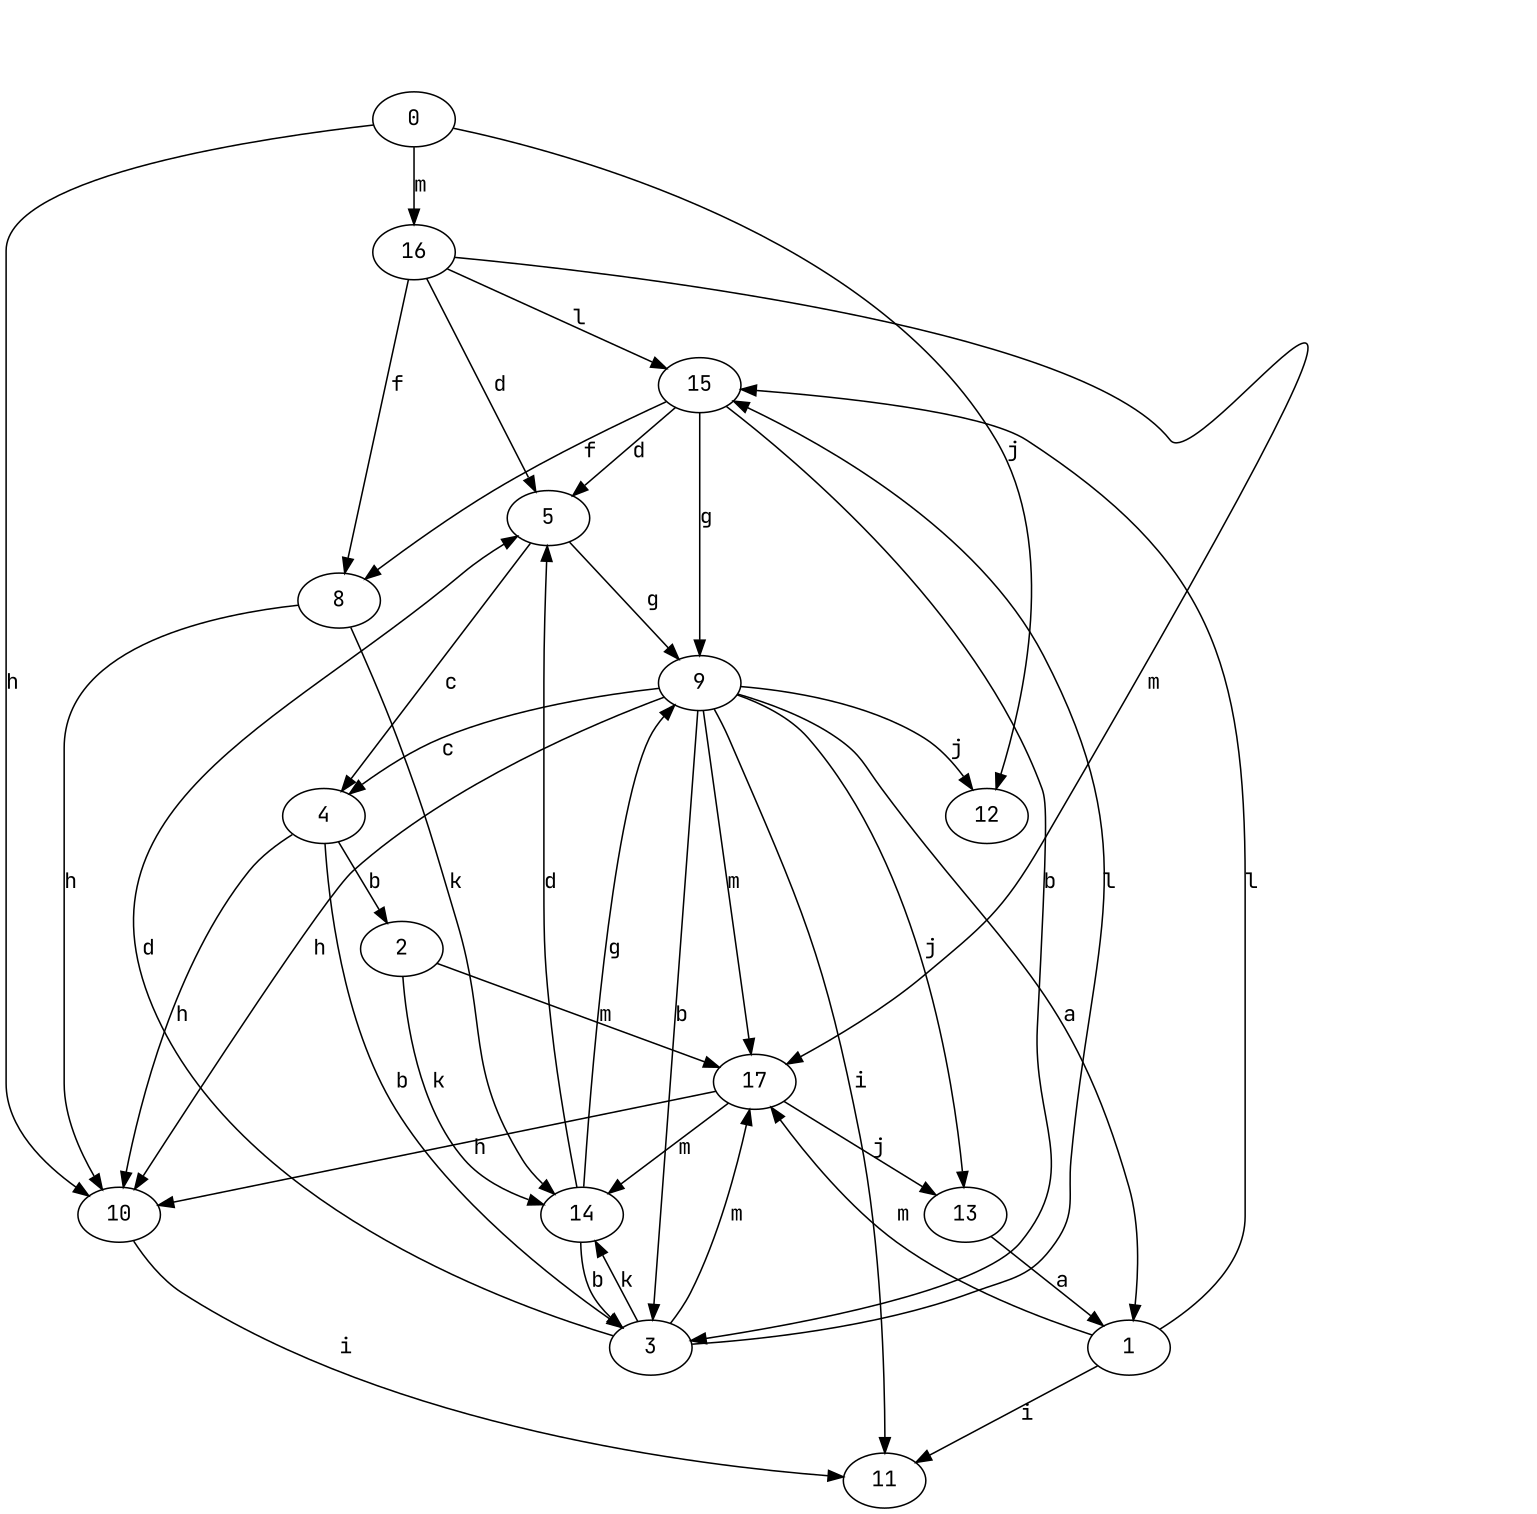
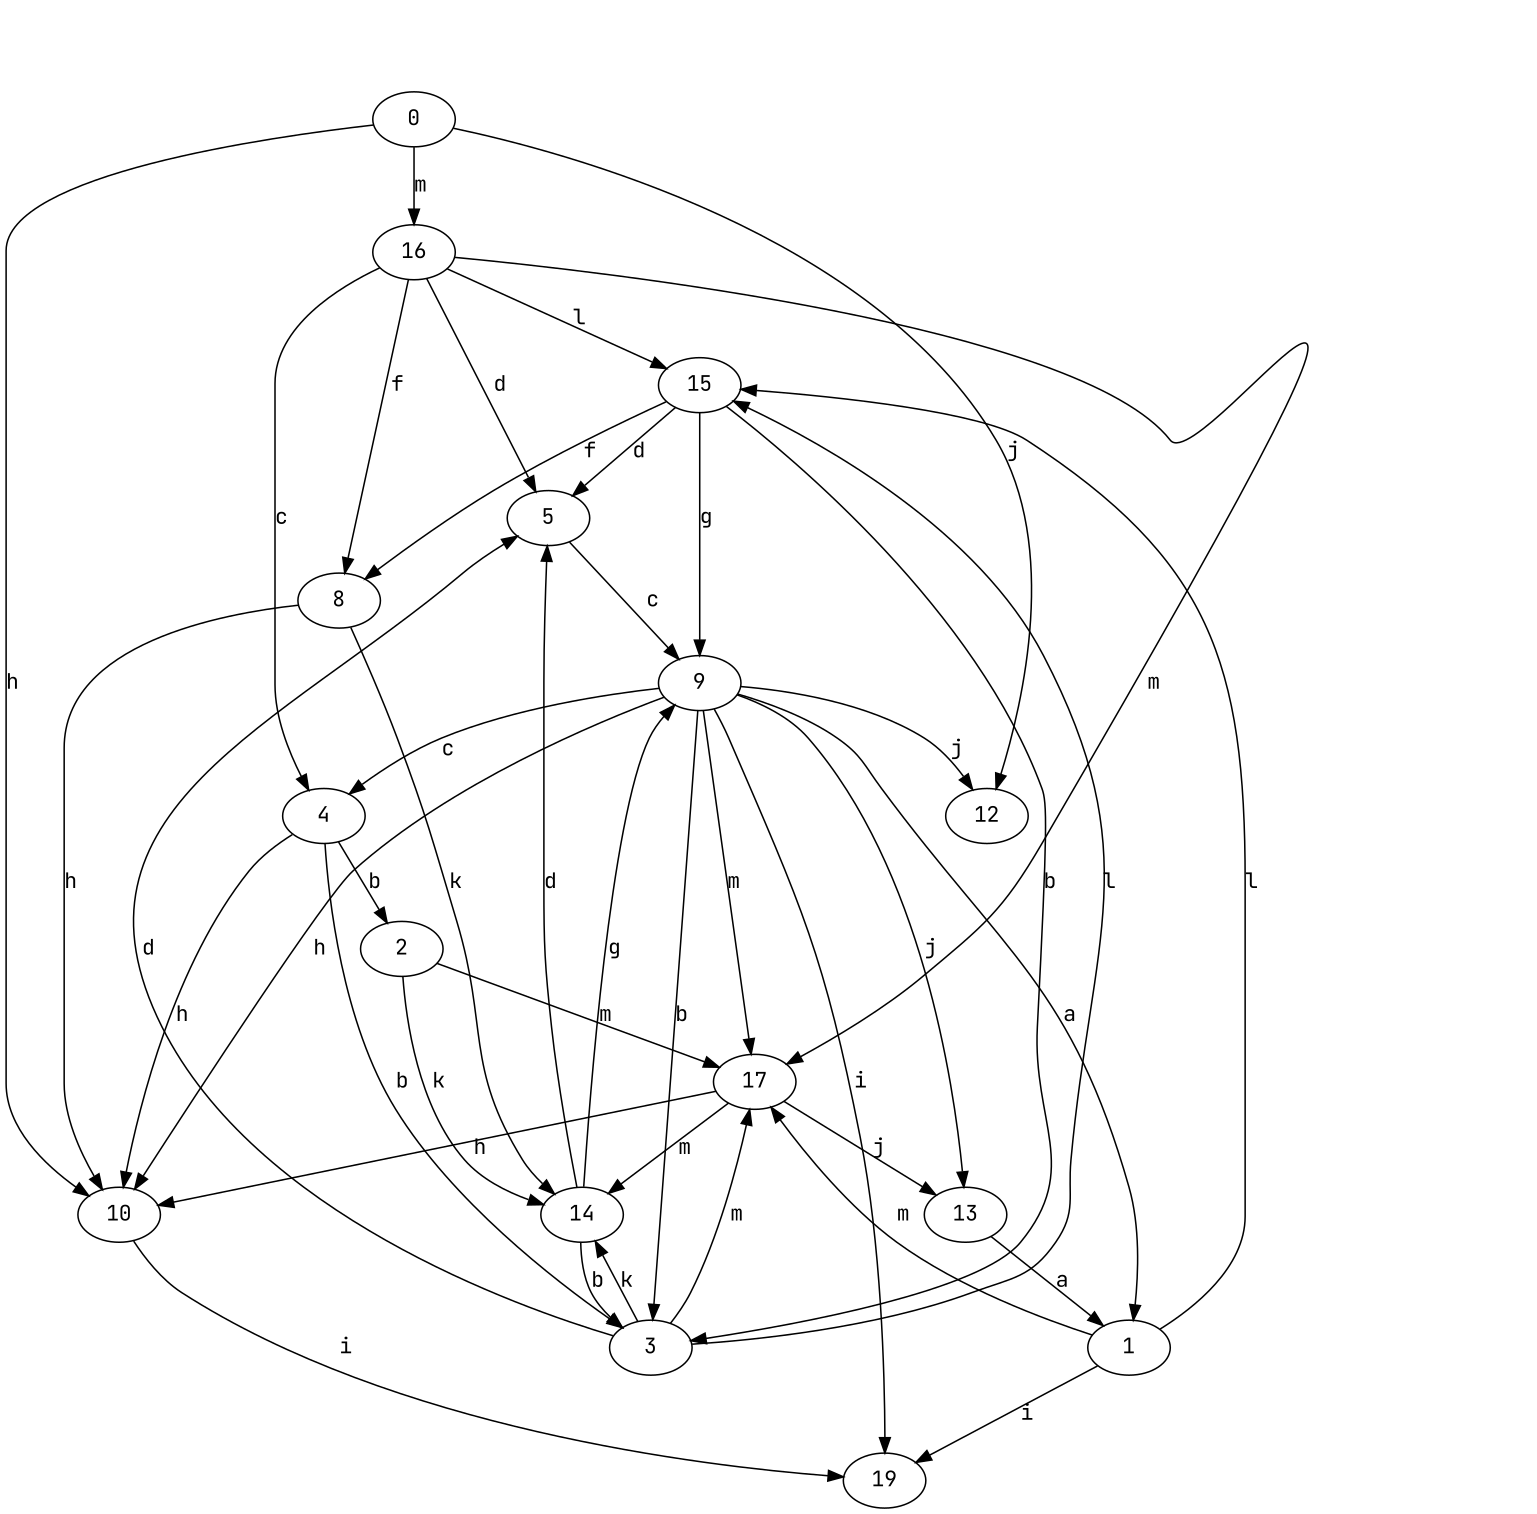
(653, 601) -> (653, 601)
(441, 661) -> (275, 500)
(885, 1481) -> (885, 1481)
